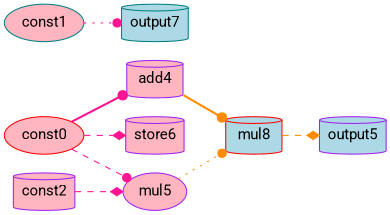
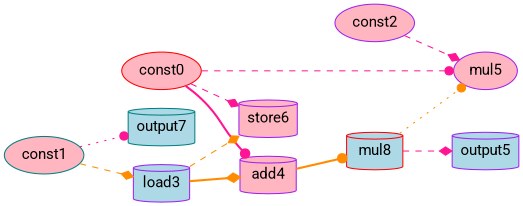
(295, 135) -> (421, 151)
(198, 167) -> (429, 112)
none -> (162, 183)
(44, 192) -> (375, 23)
